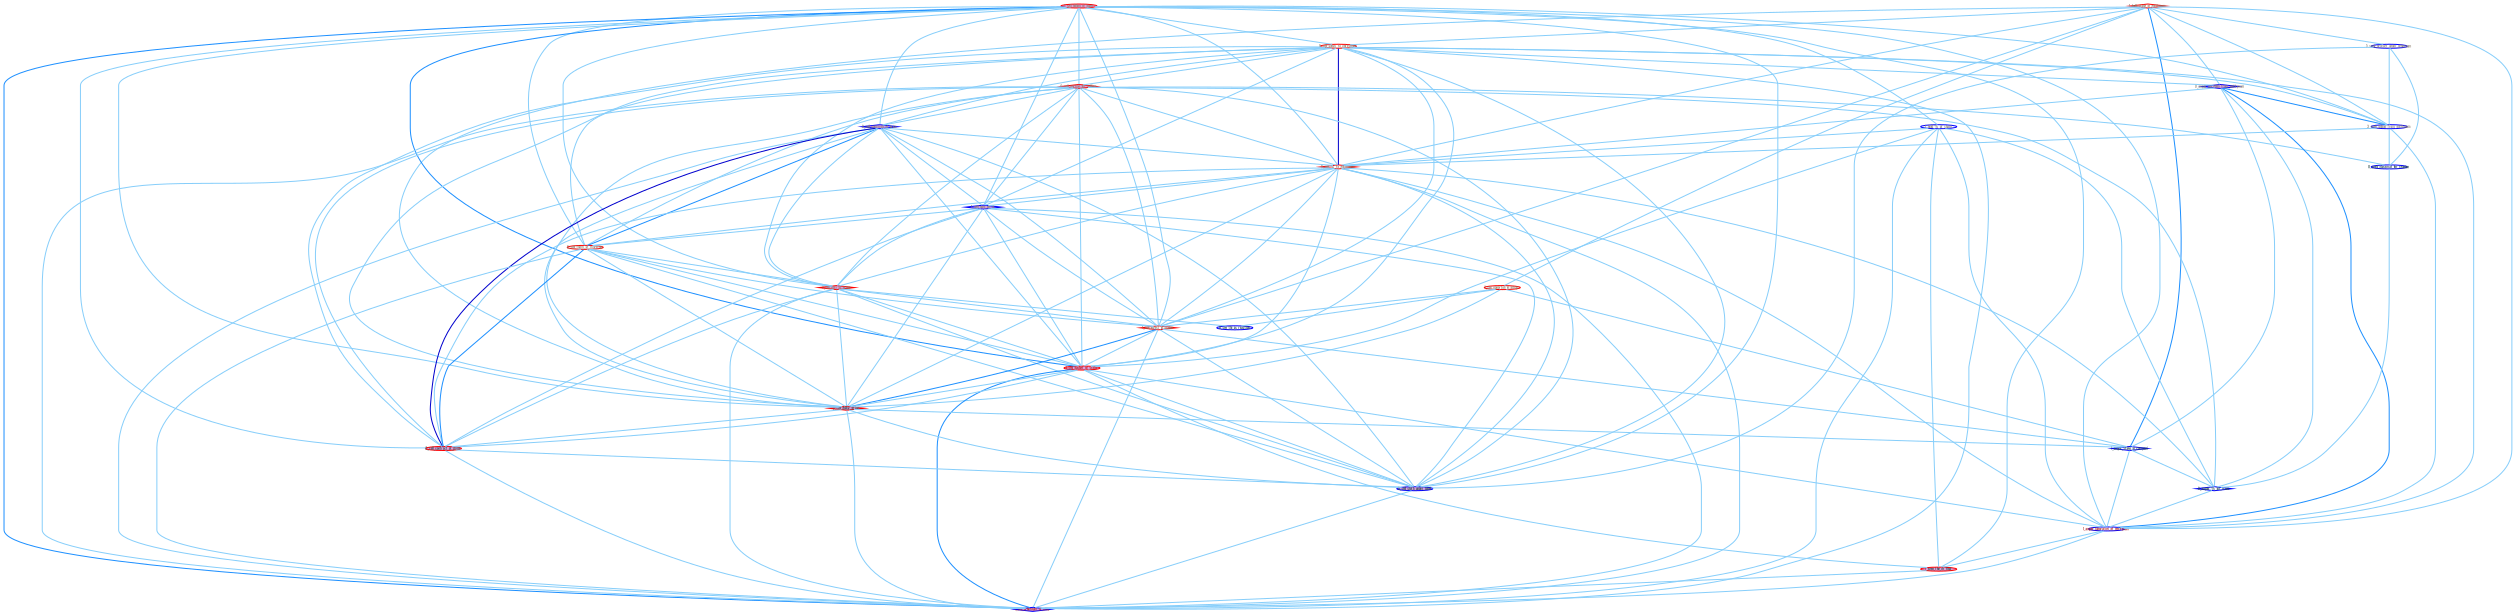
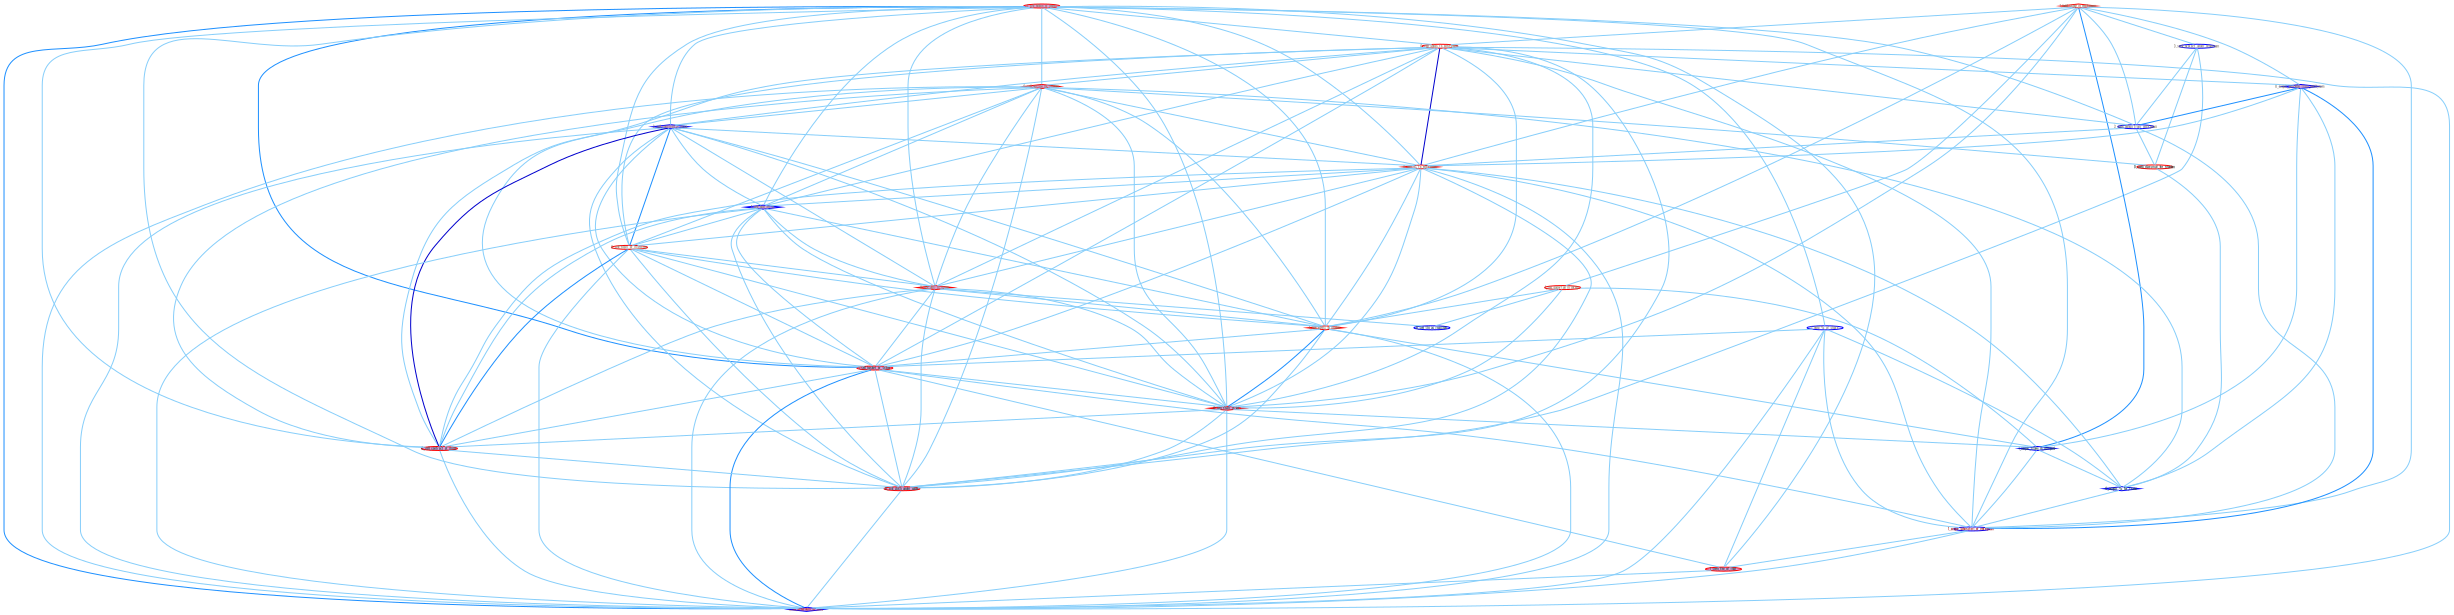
(1636, 147) -> none
(2389, 167) -> (2155, 167)
(1082, 368) -> (875, 368)
(847, 408) -> (1227, 408)
(1415, 489) -> (902, 489)
